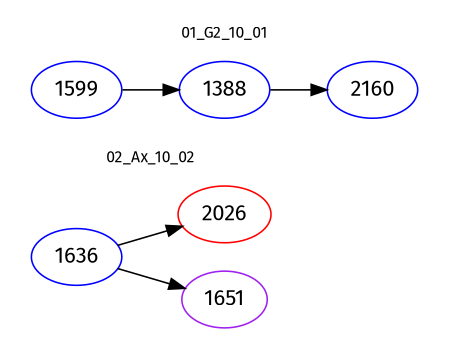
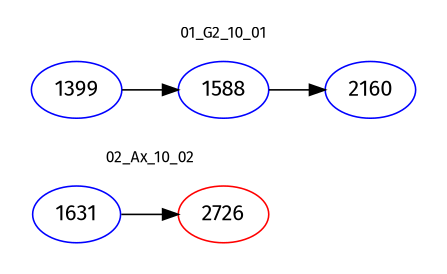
(77, 90) -> (77, 90)
(225, 90) -> (224, 90)
(225, 214) -> (224, 214)
(77, 257) -> (77, 214)
(225, 300) -> none
